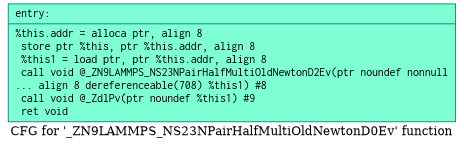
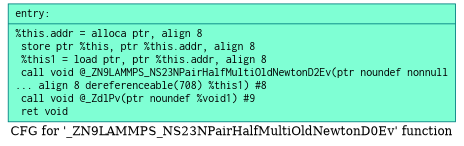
(135, 98) -> (135, 98)
